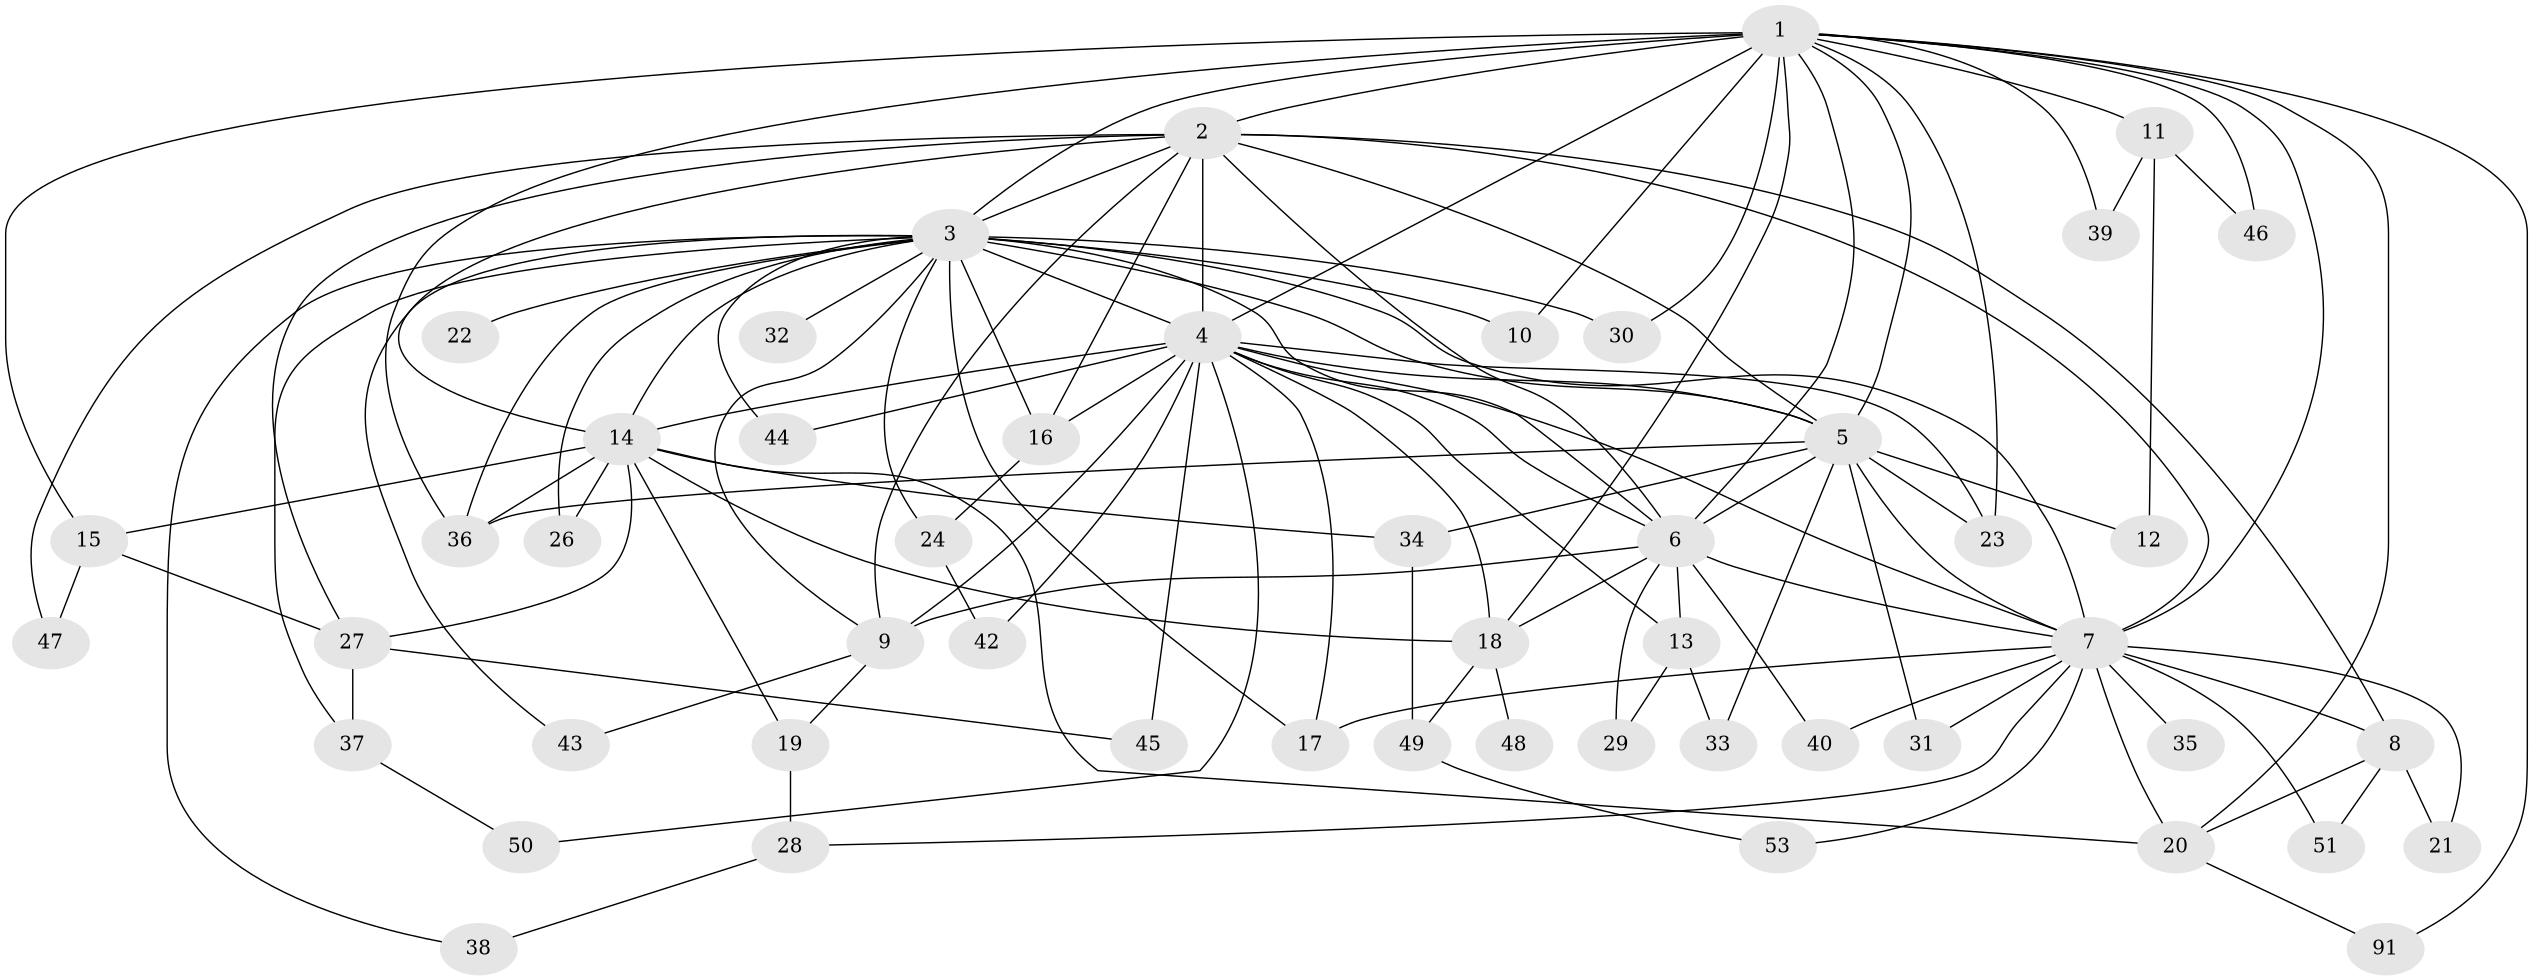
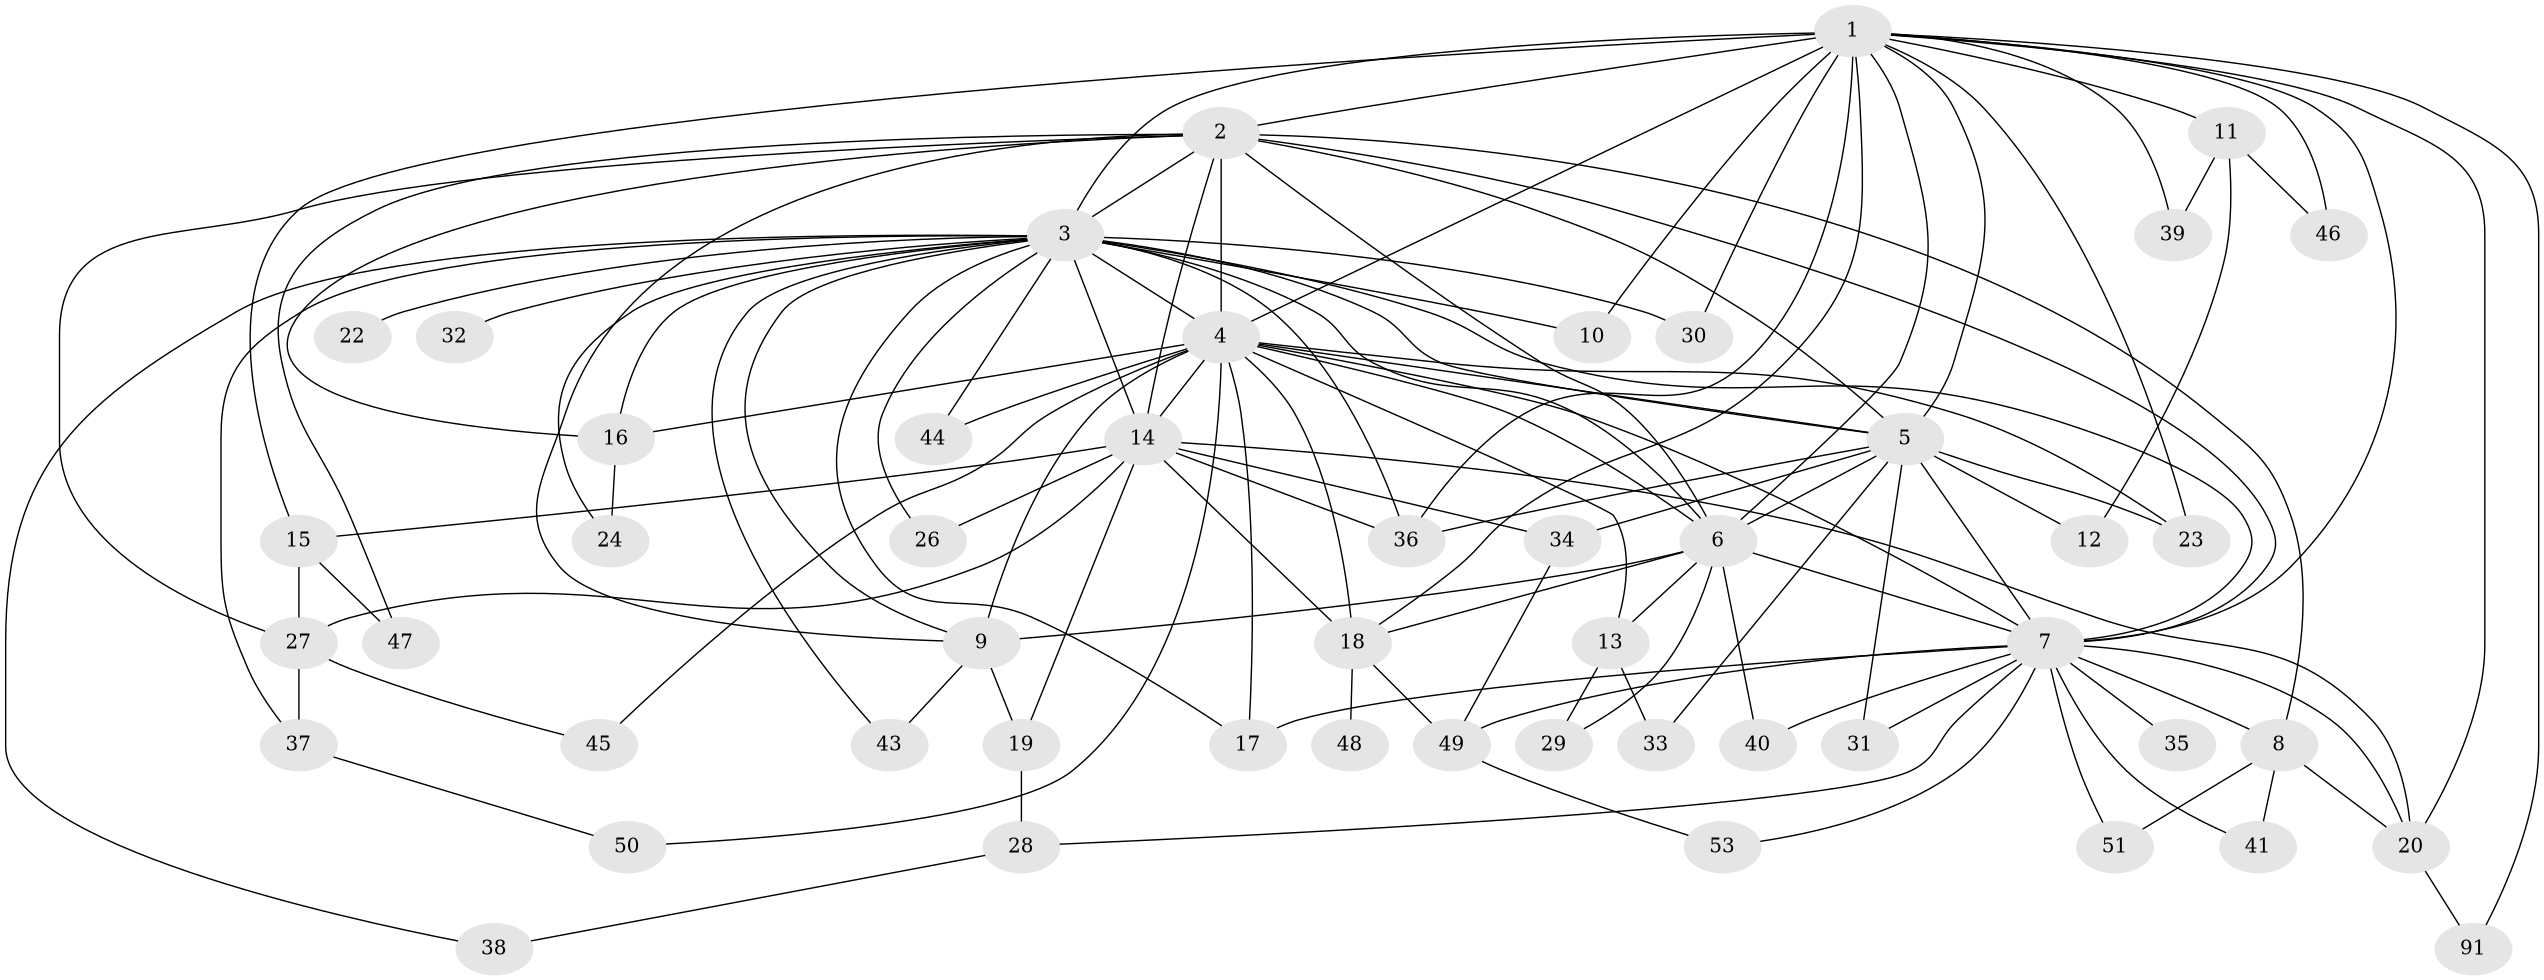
(987, 643) -> none
none -> (1689, 679)
(2442, 847) -> (2258, 847)
